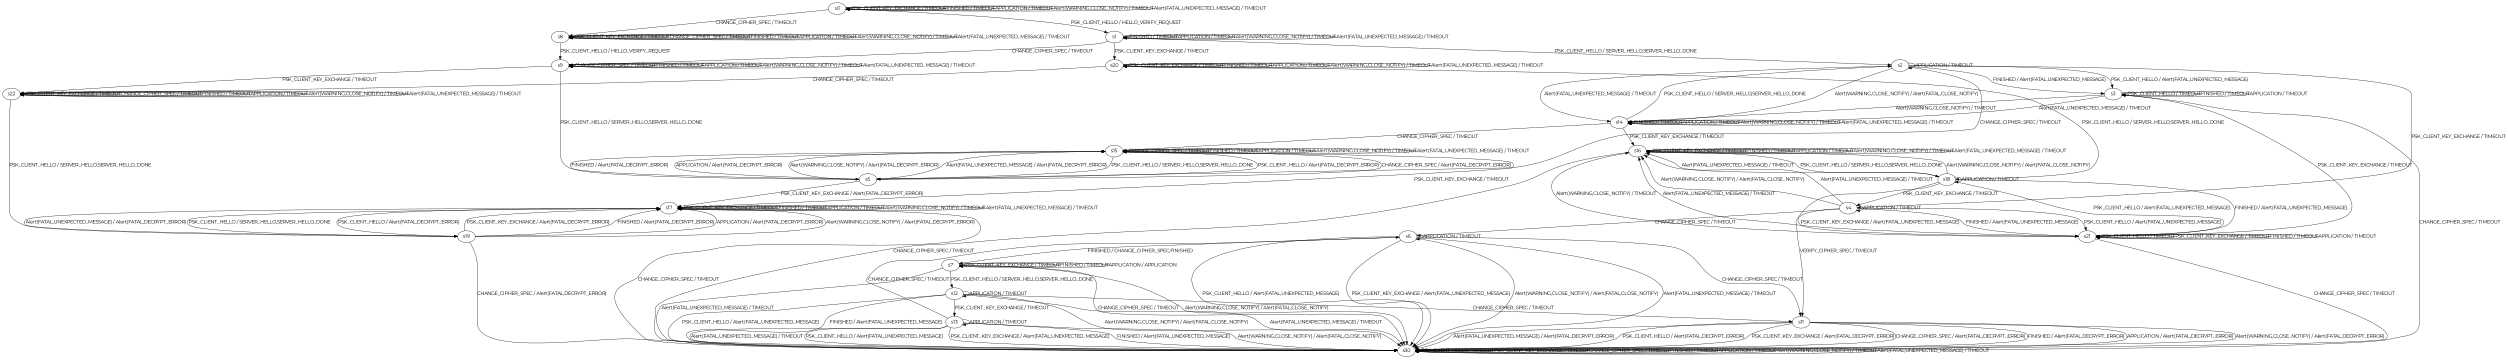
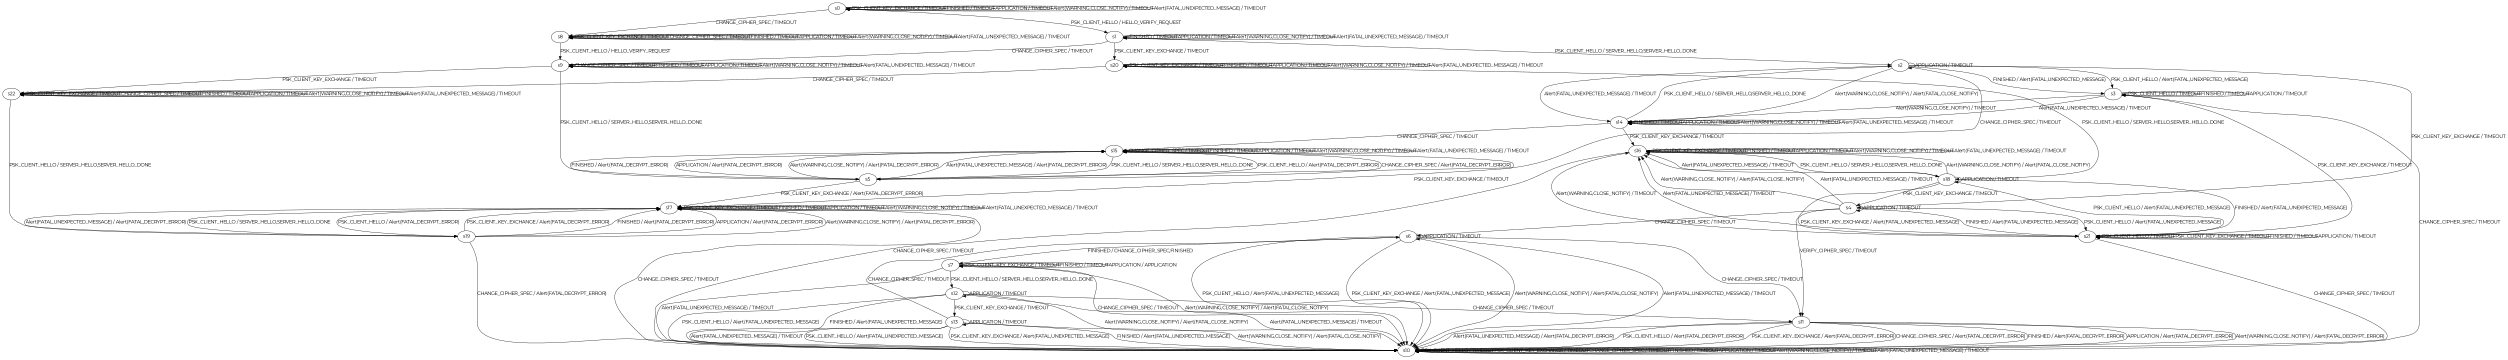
(1406, 351) -> (1406, 351)
